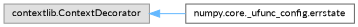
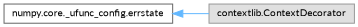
(173, 14) -> (196, 14)
